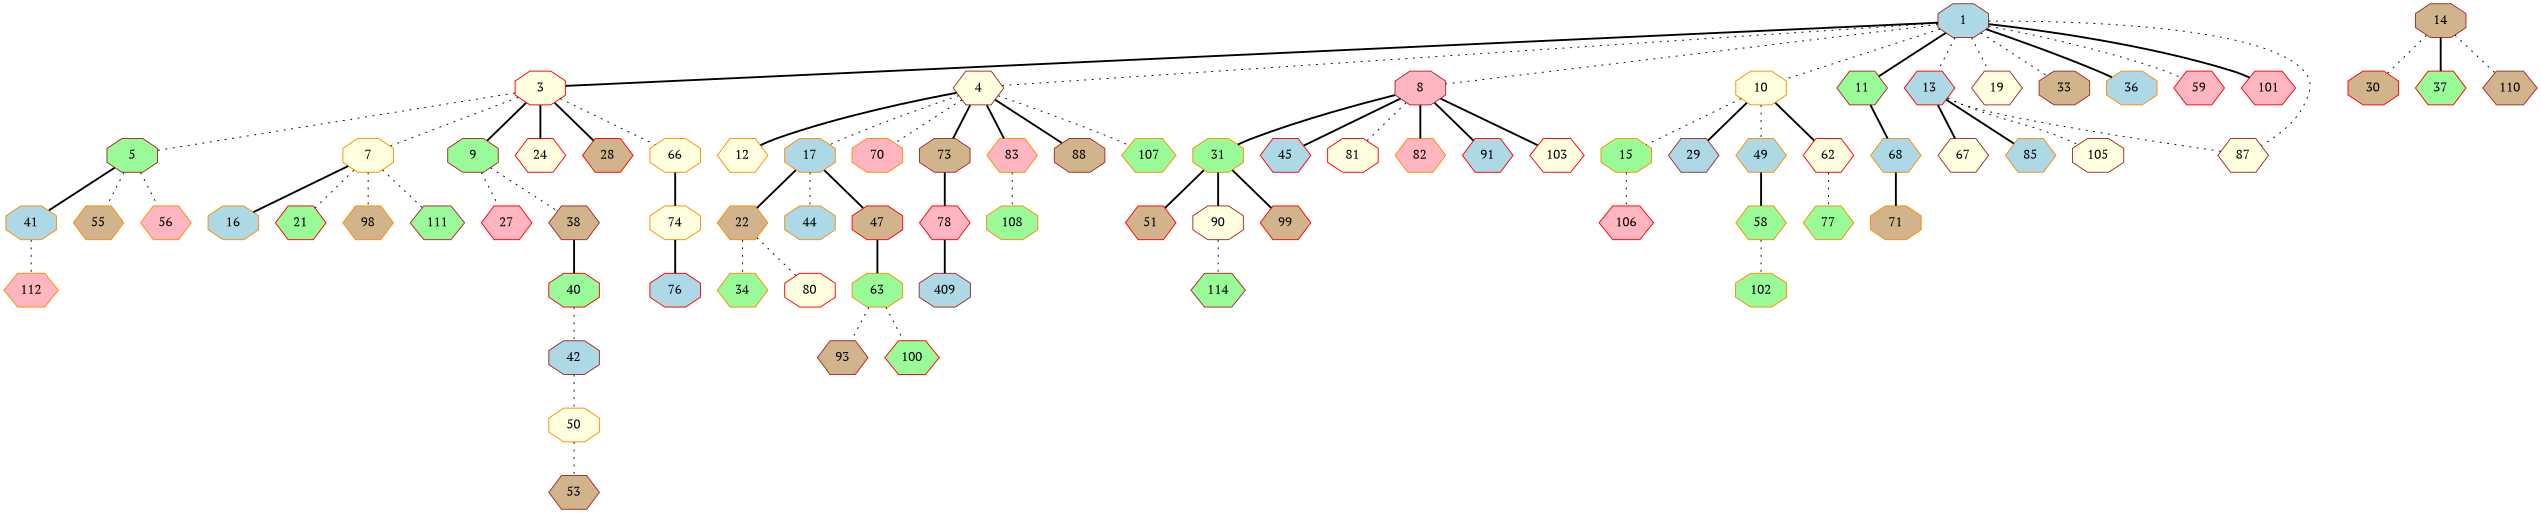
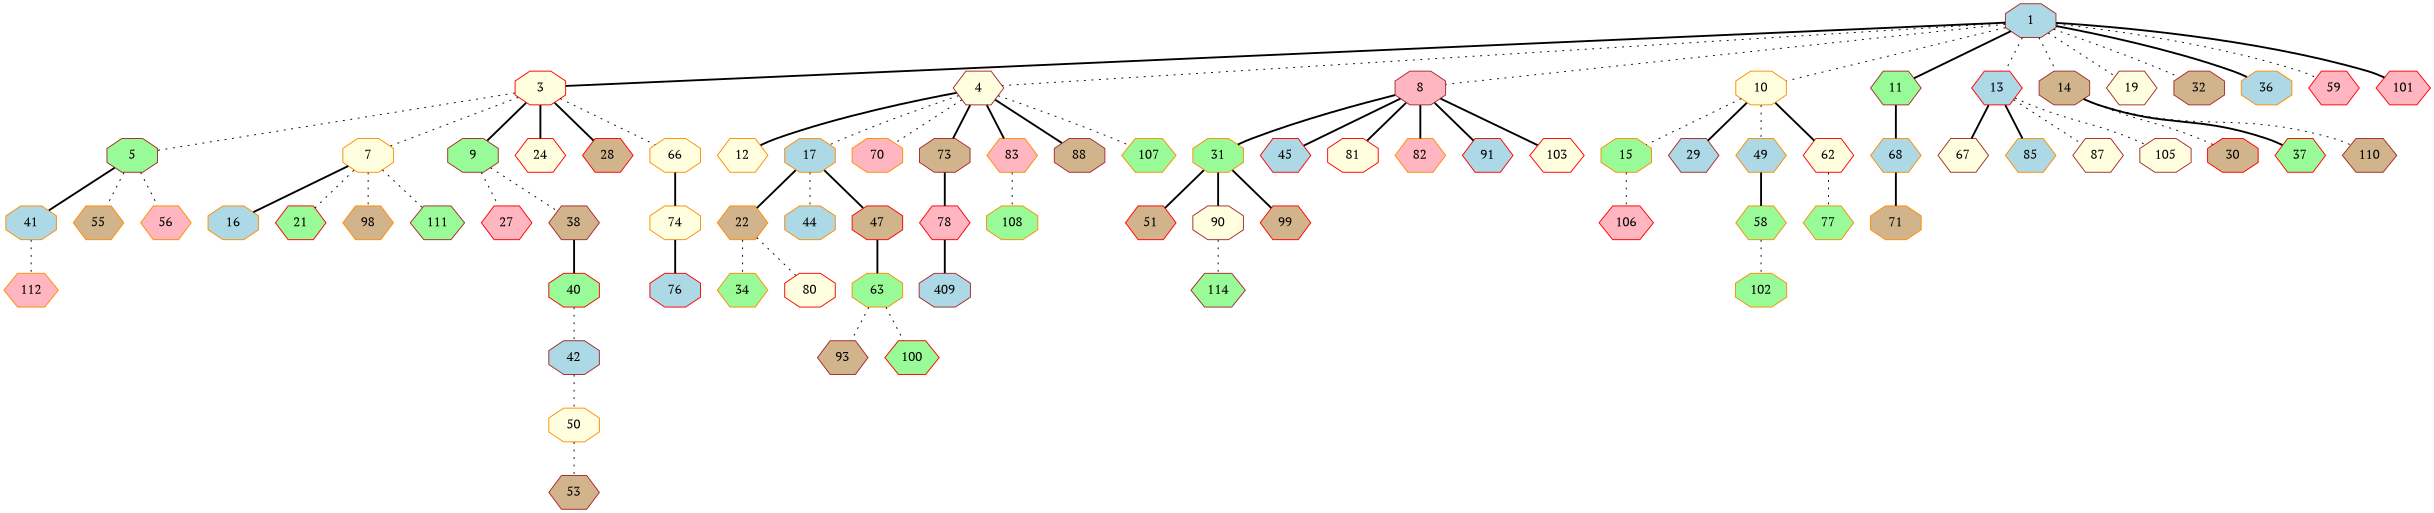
(2198, 33) -> (2048, 54)
(2064, 88) -> (2199, 88)
(1387, 122) -> (1387, 122)
